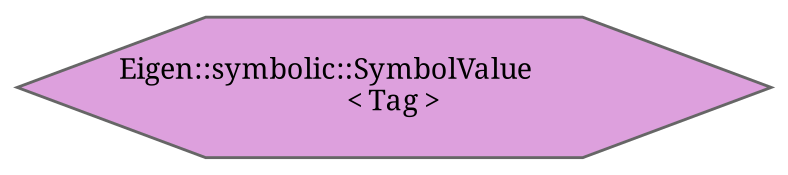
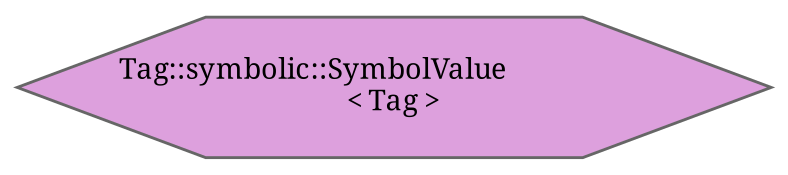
(394, 87) -> (394, 87)
